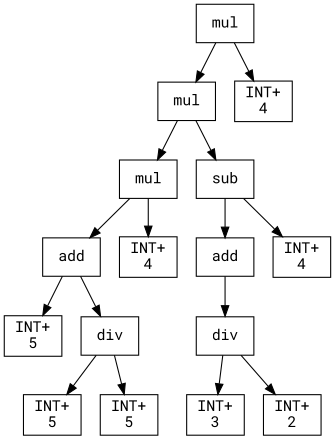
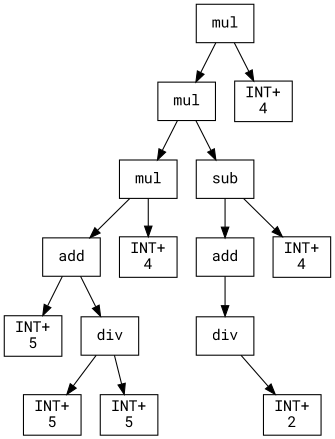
(215, 415) -> none
